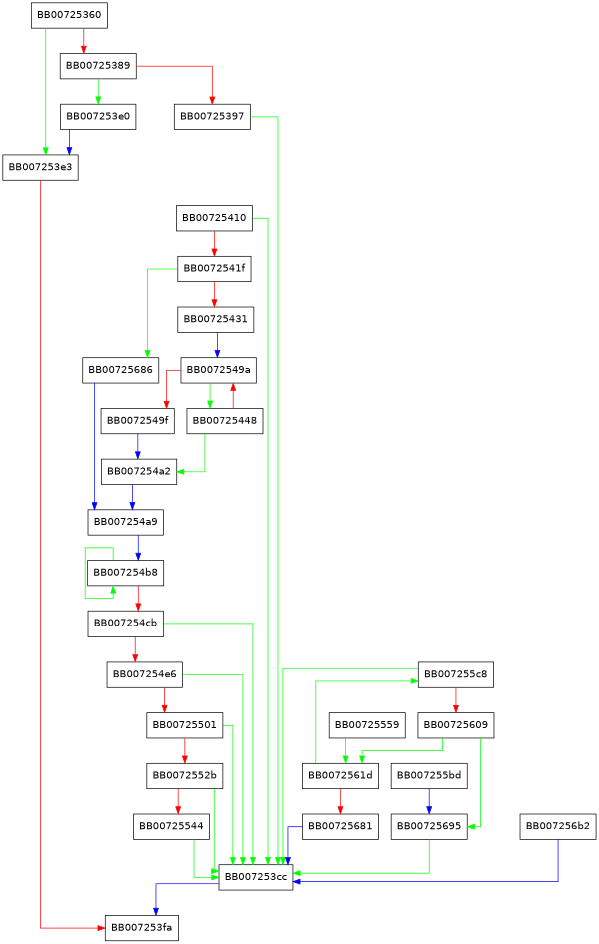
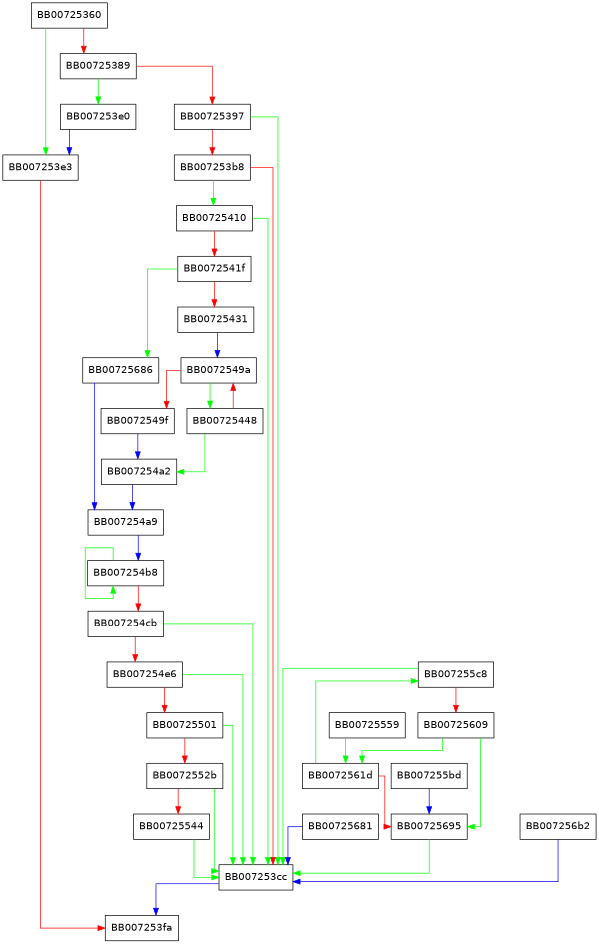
none -> (212, 168)
(340, 798) -> (385, 799)
